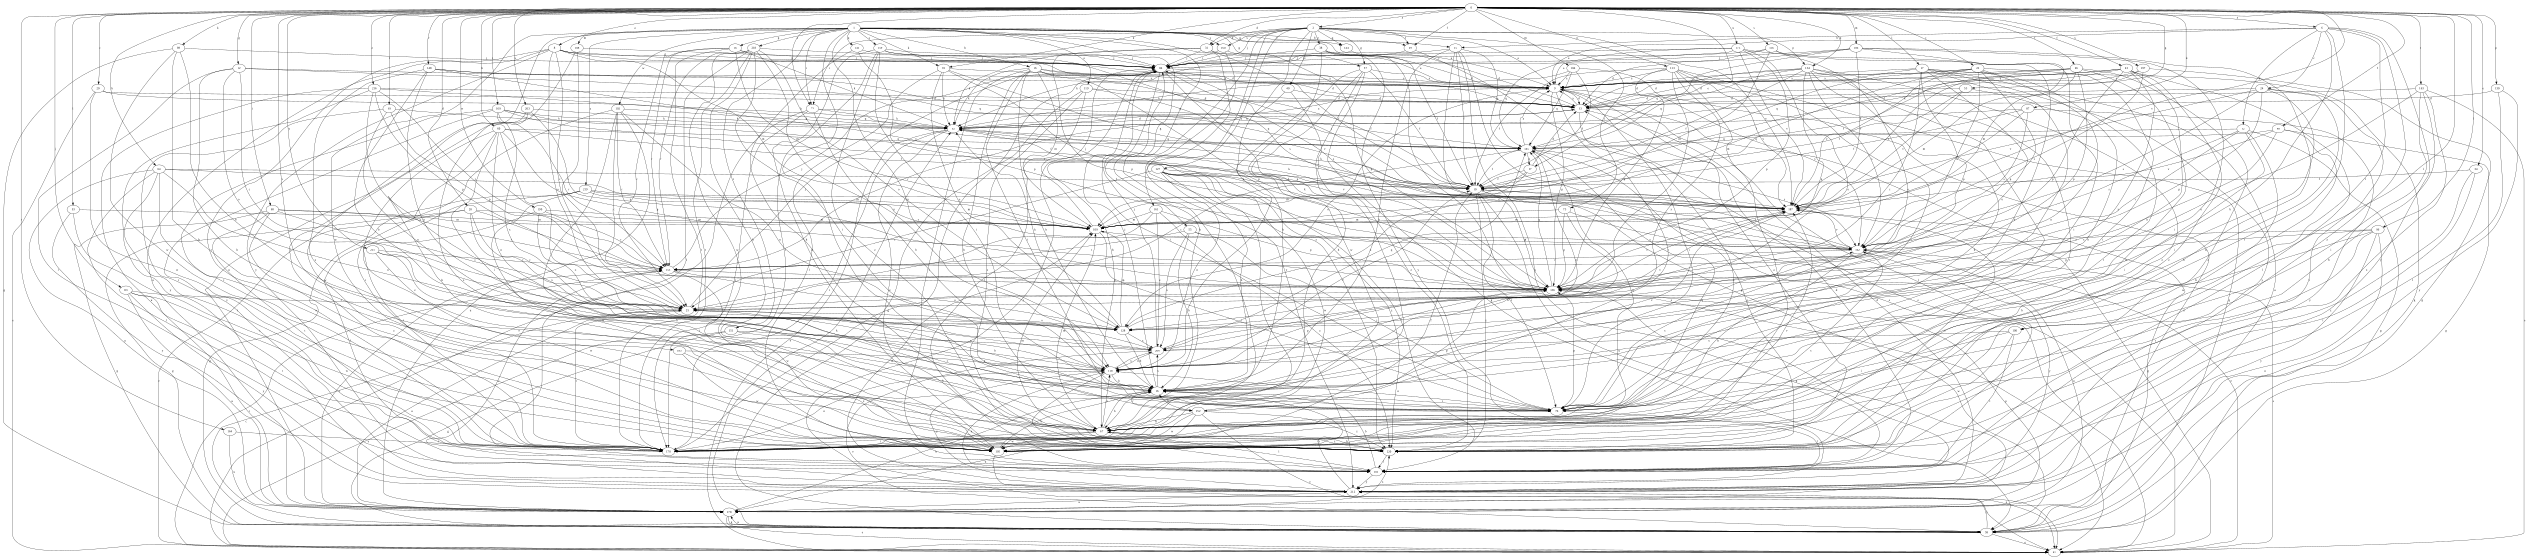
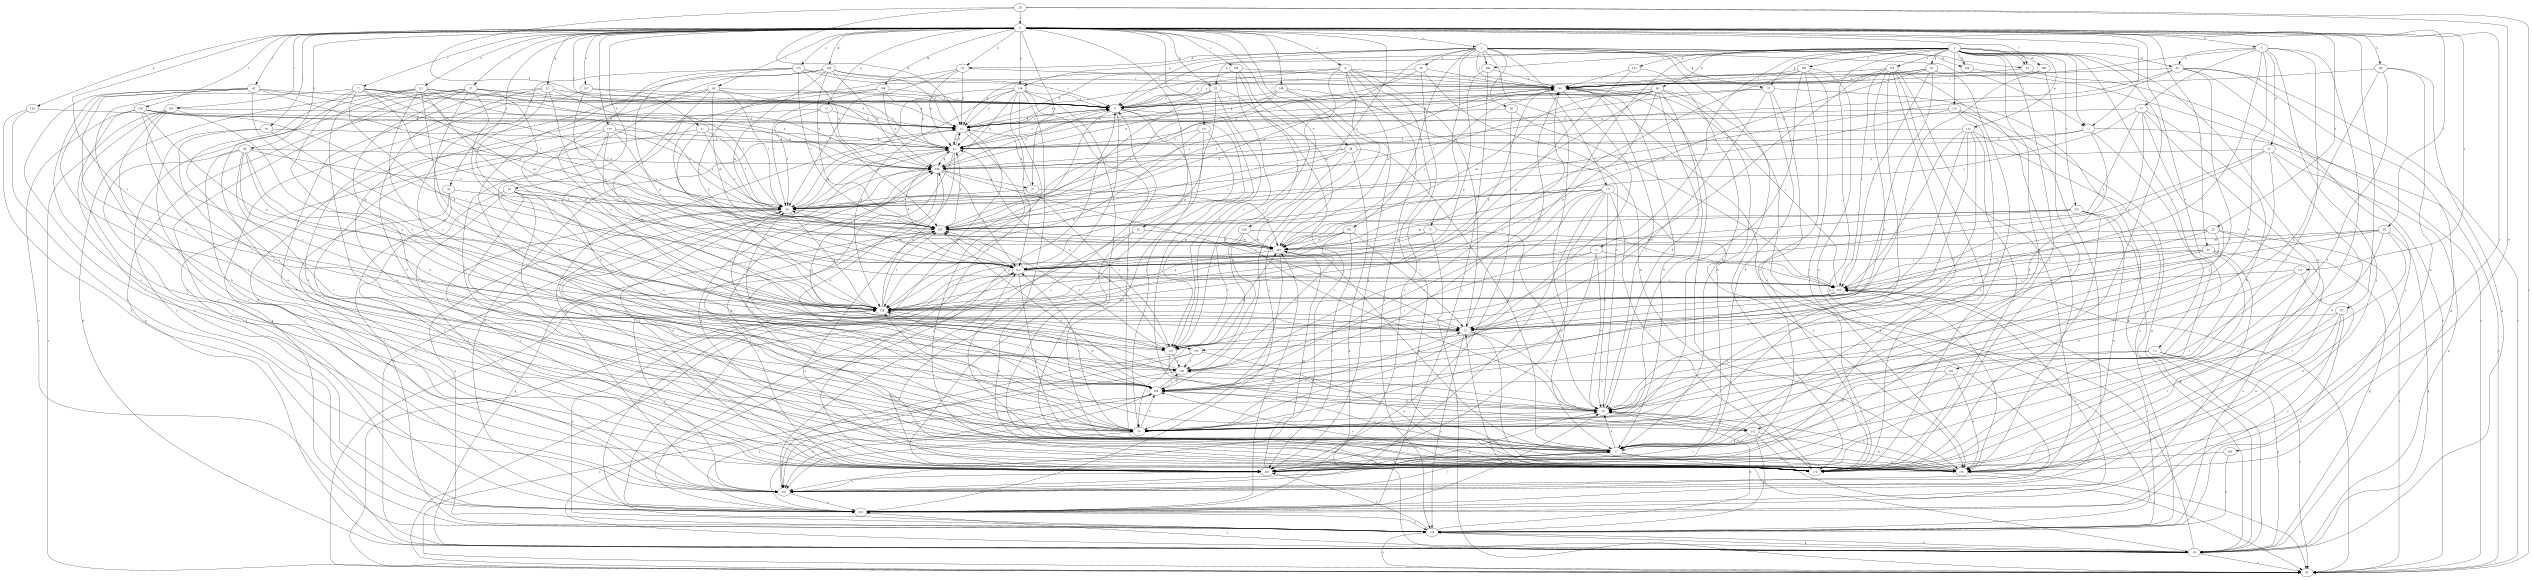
(751, 8) -> (1020, 17)
